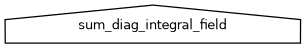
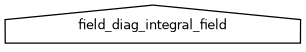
(153, 26) -> (153, 26)
